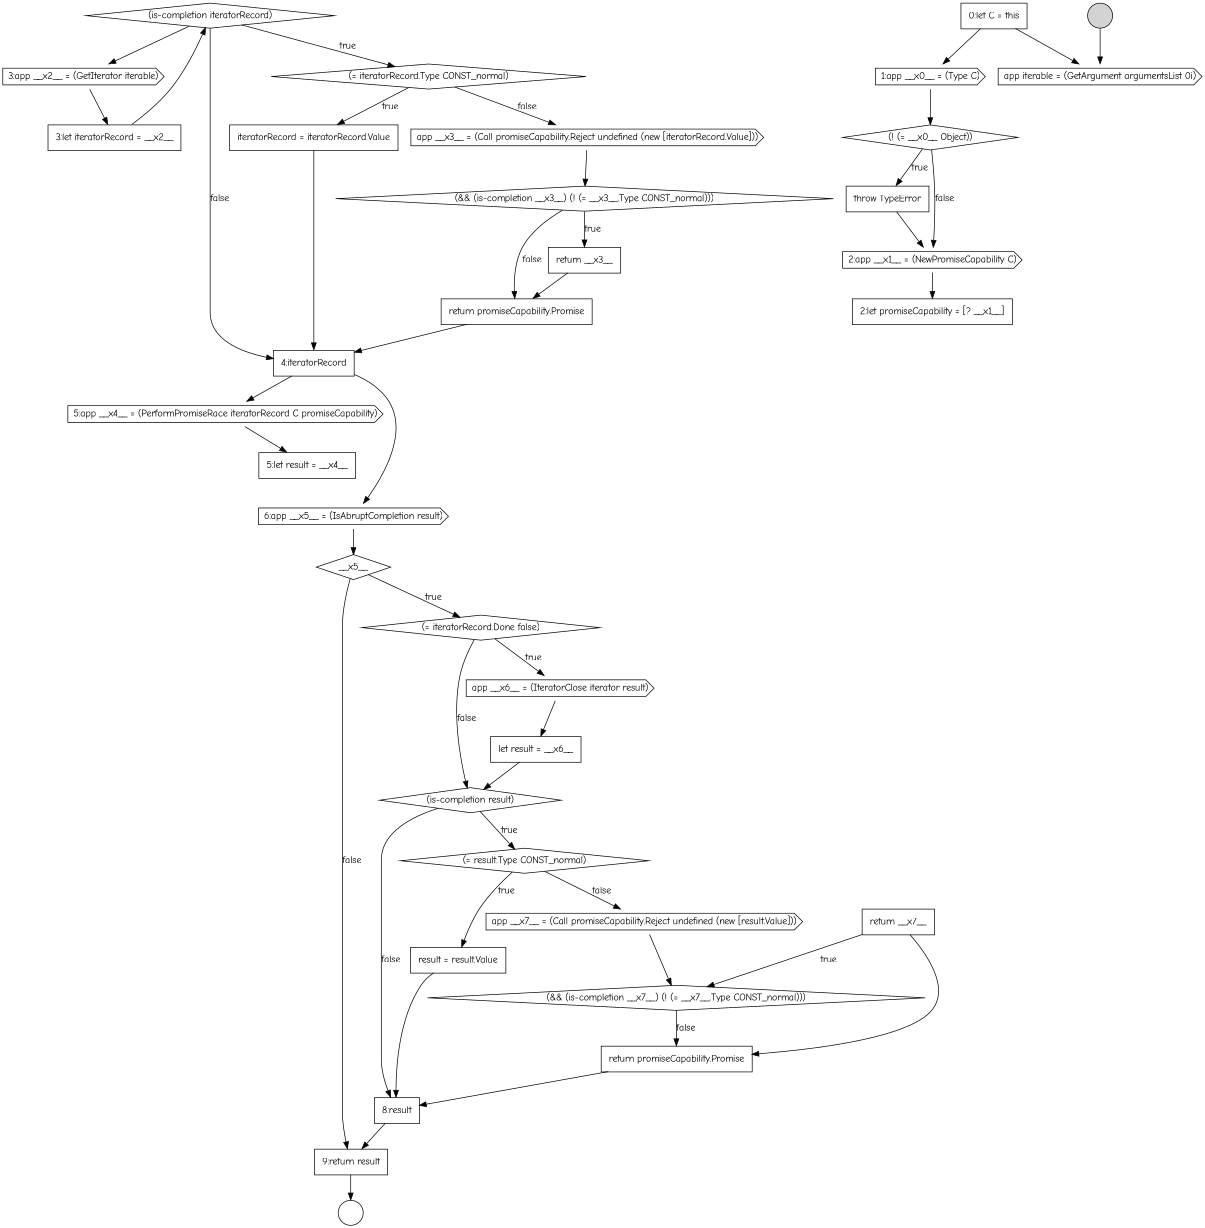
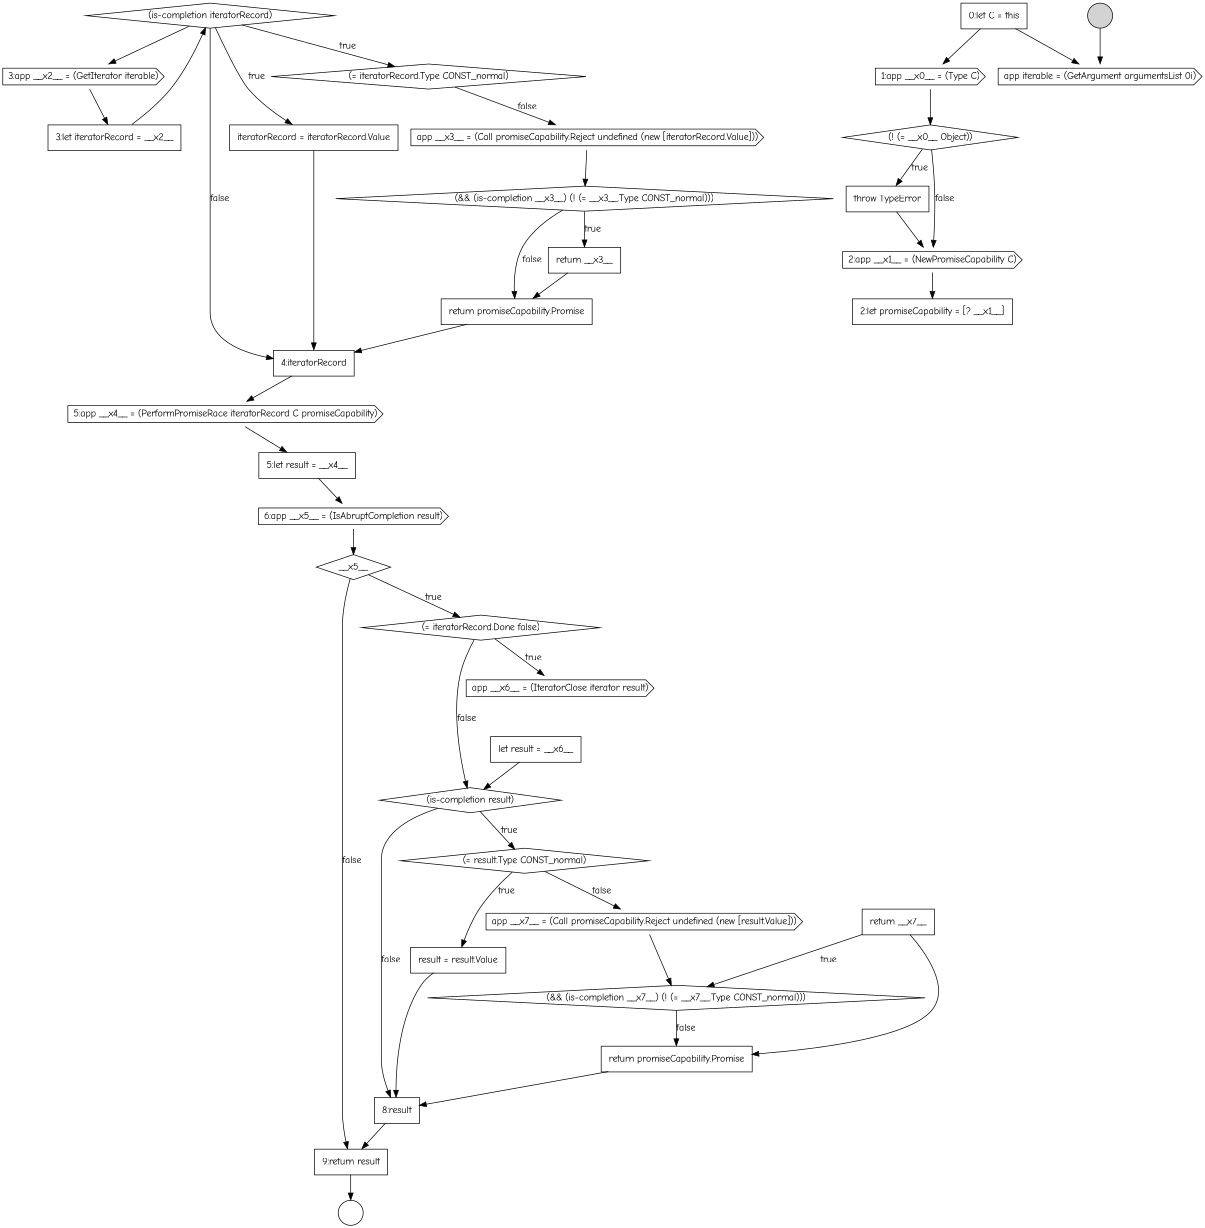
(376, 104) -> (243, 81)
(396, 430) -> (328, 488)
(549, 715) -> none
